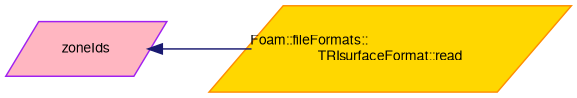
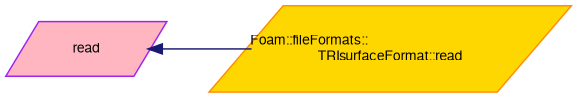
(86, 49) -> (86, 49)
